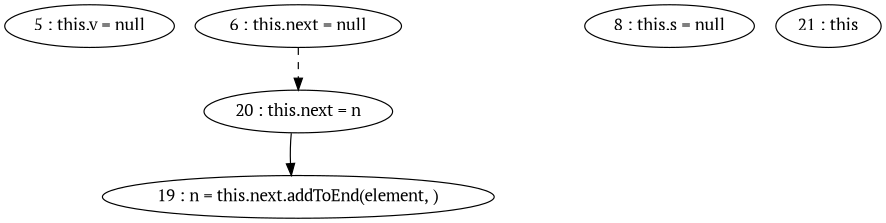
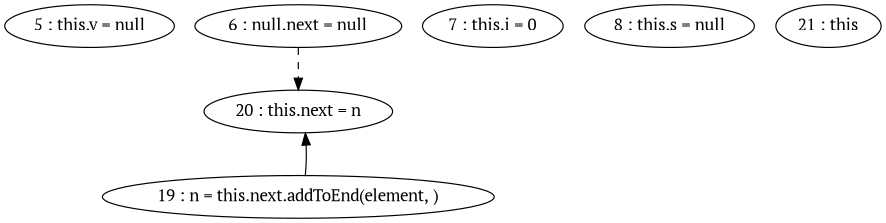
(298, 26) -> (298, 26)
none -> (493, 26)
(290, 148) -> (306, 160)
